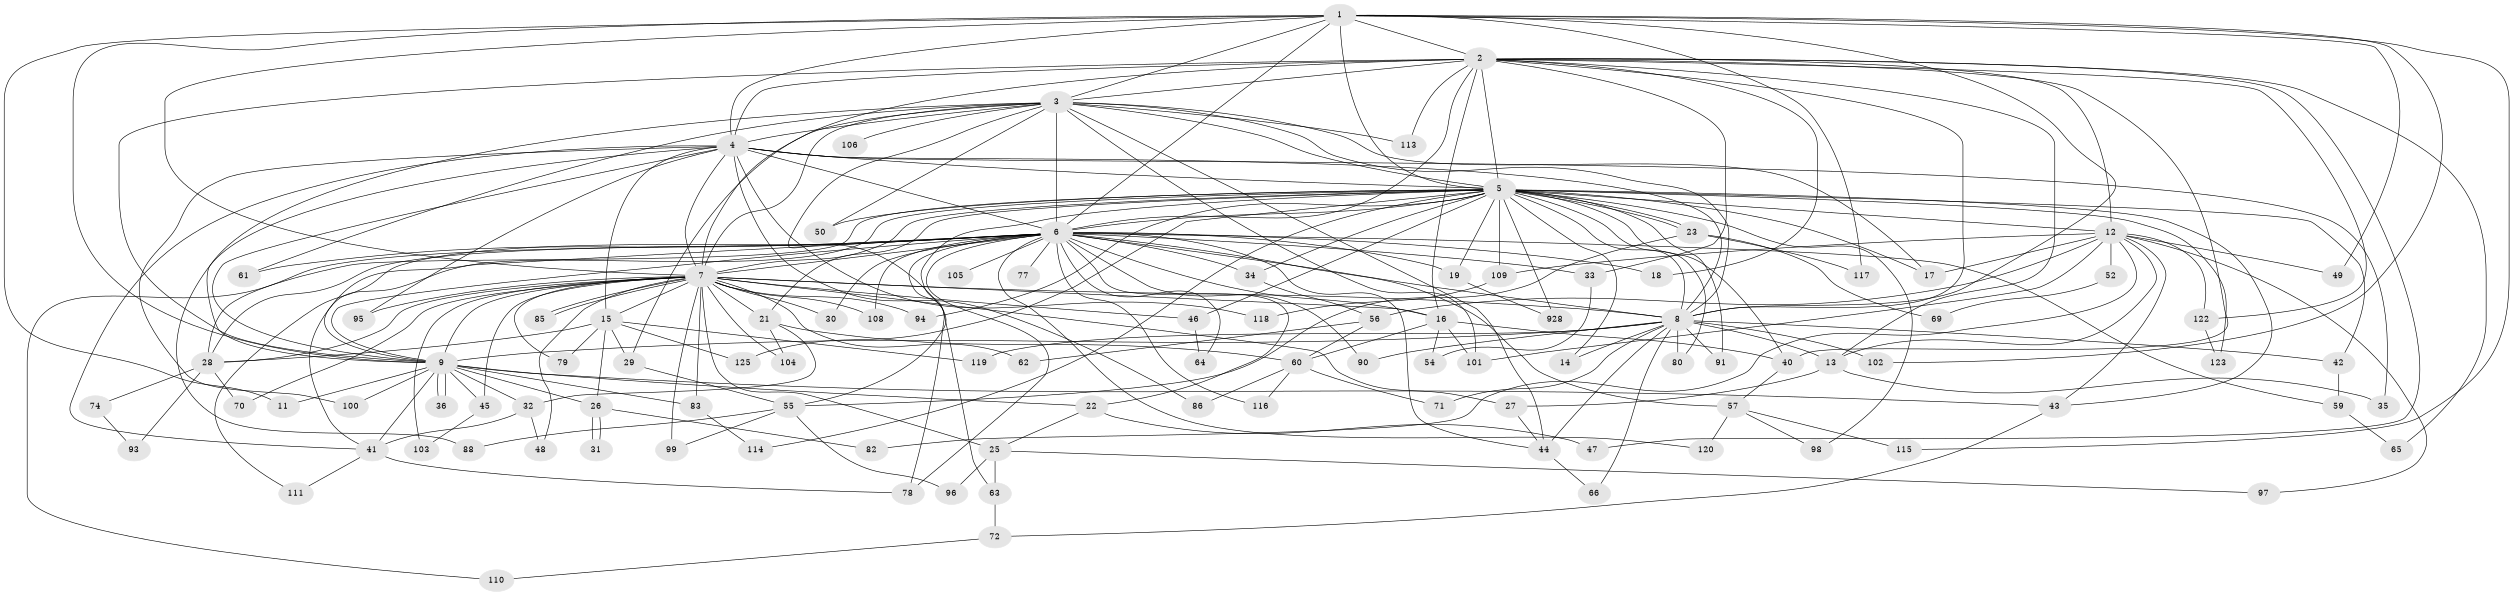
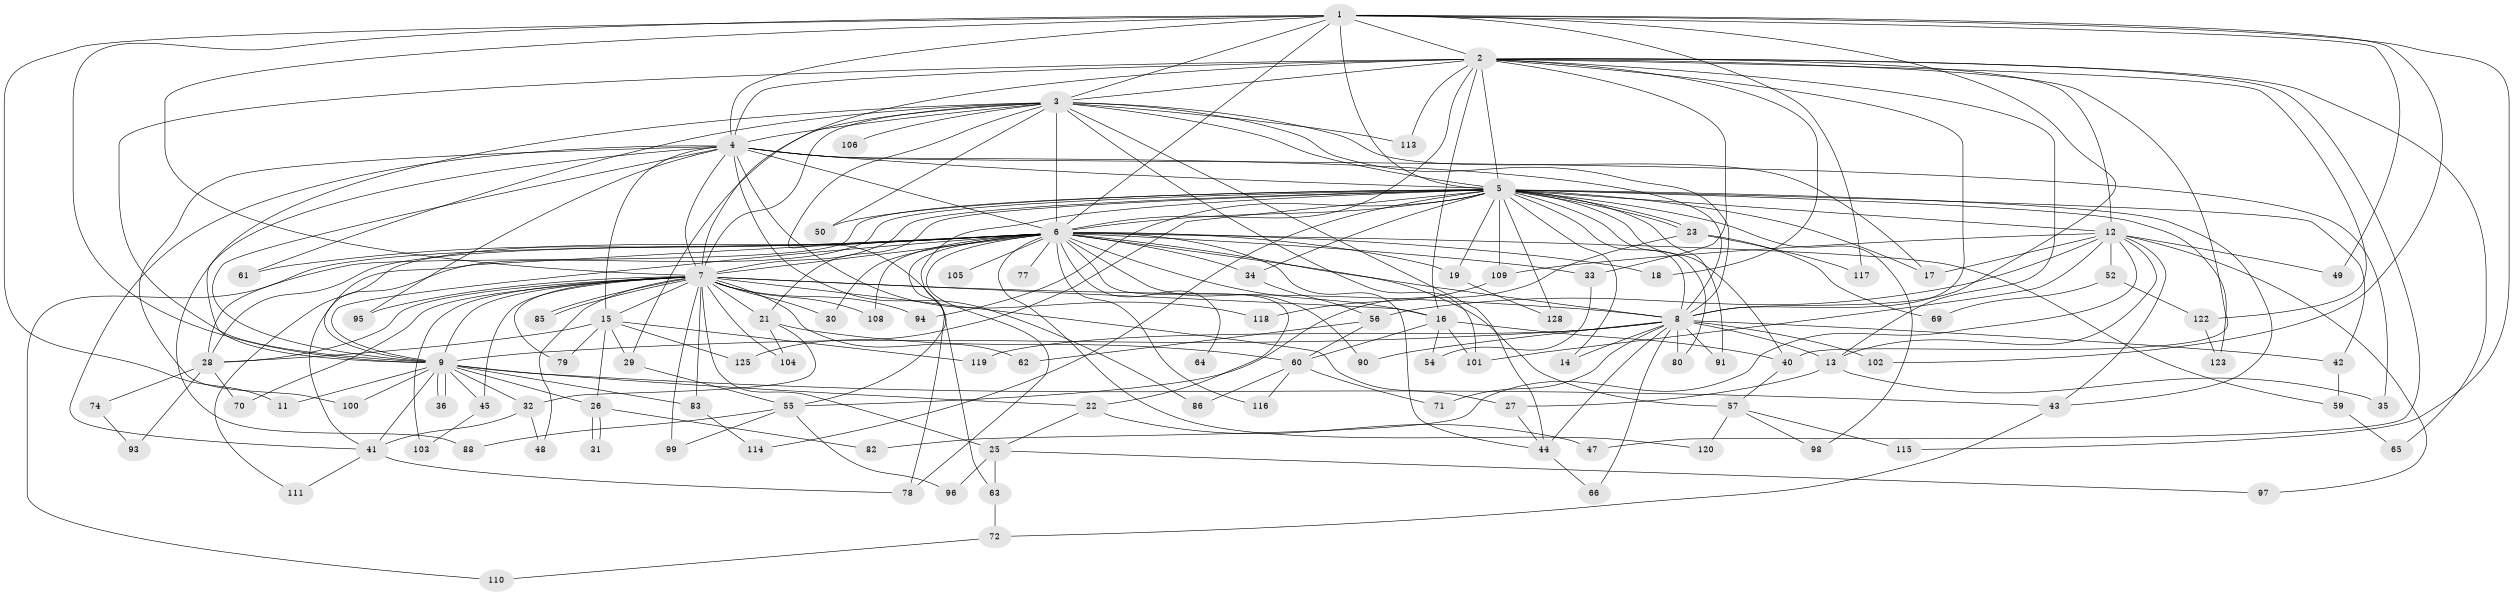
(2193, 259) -> (2154, 297)
(1194, 320) -> none
(1555, 320) -> (1555, 320)
